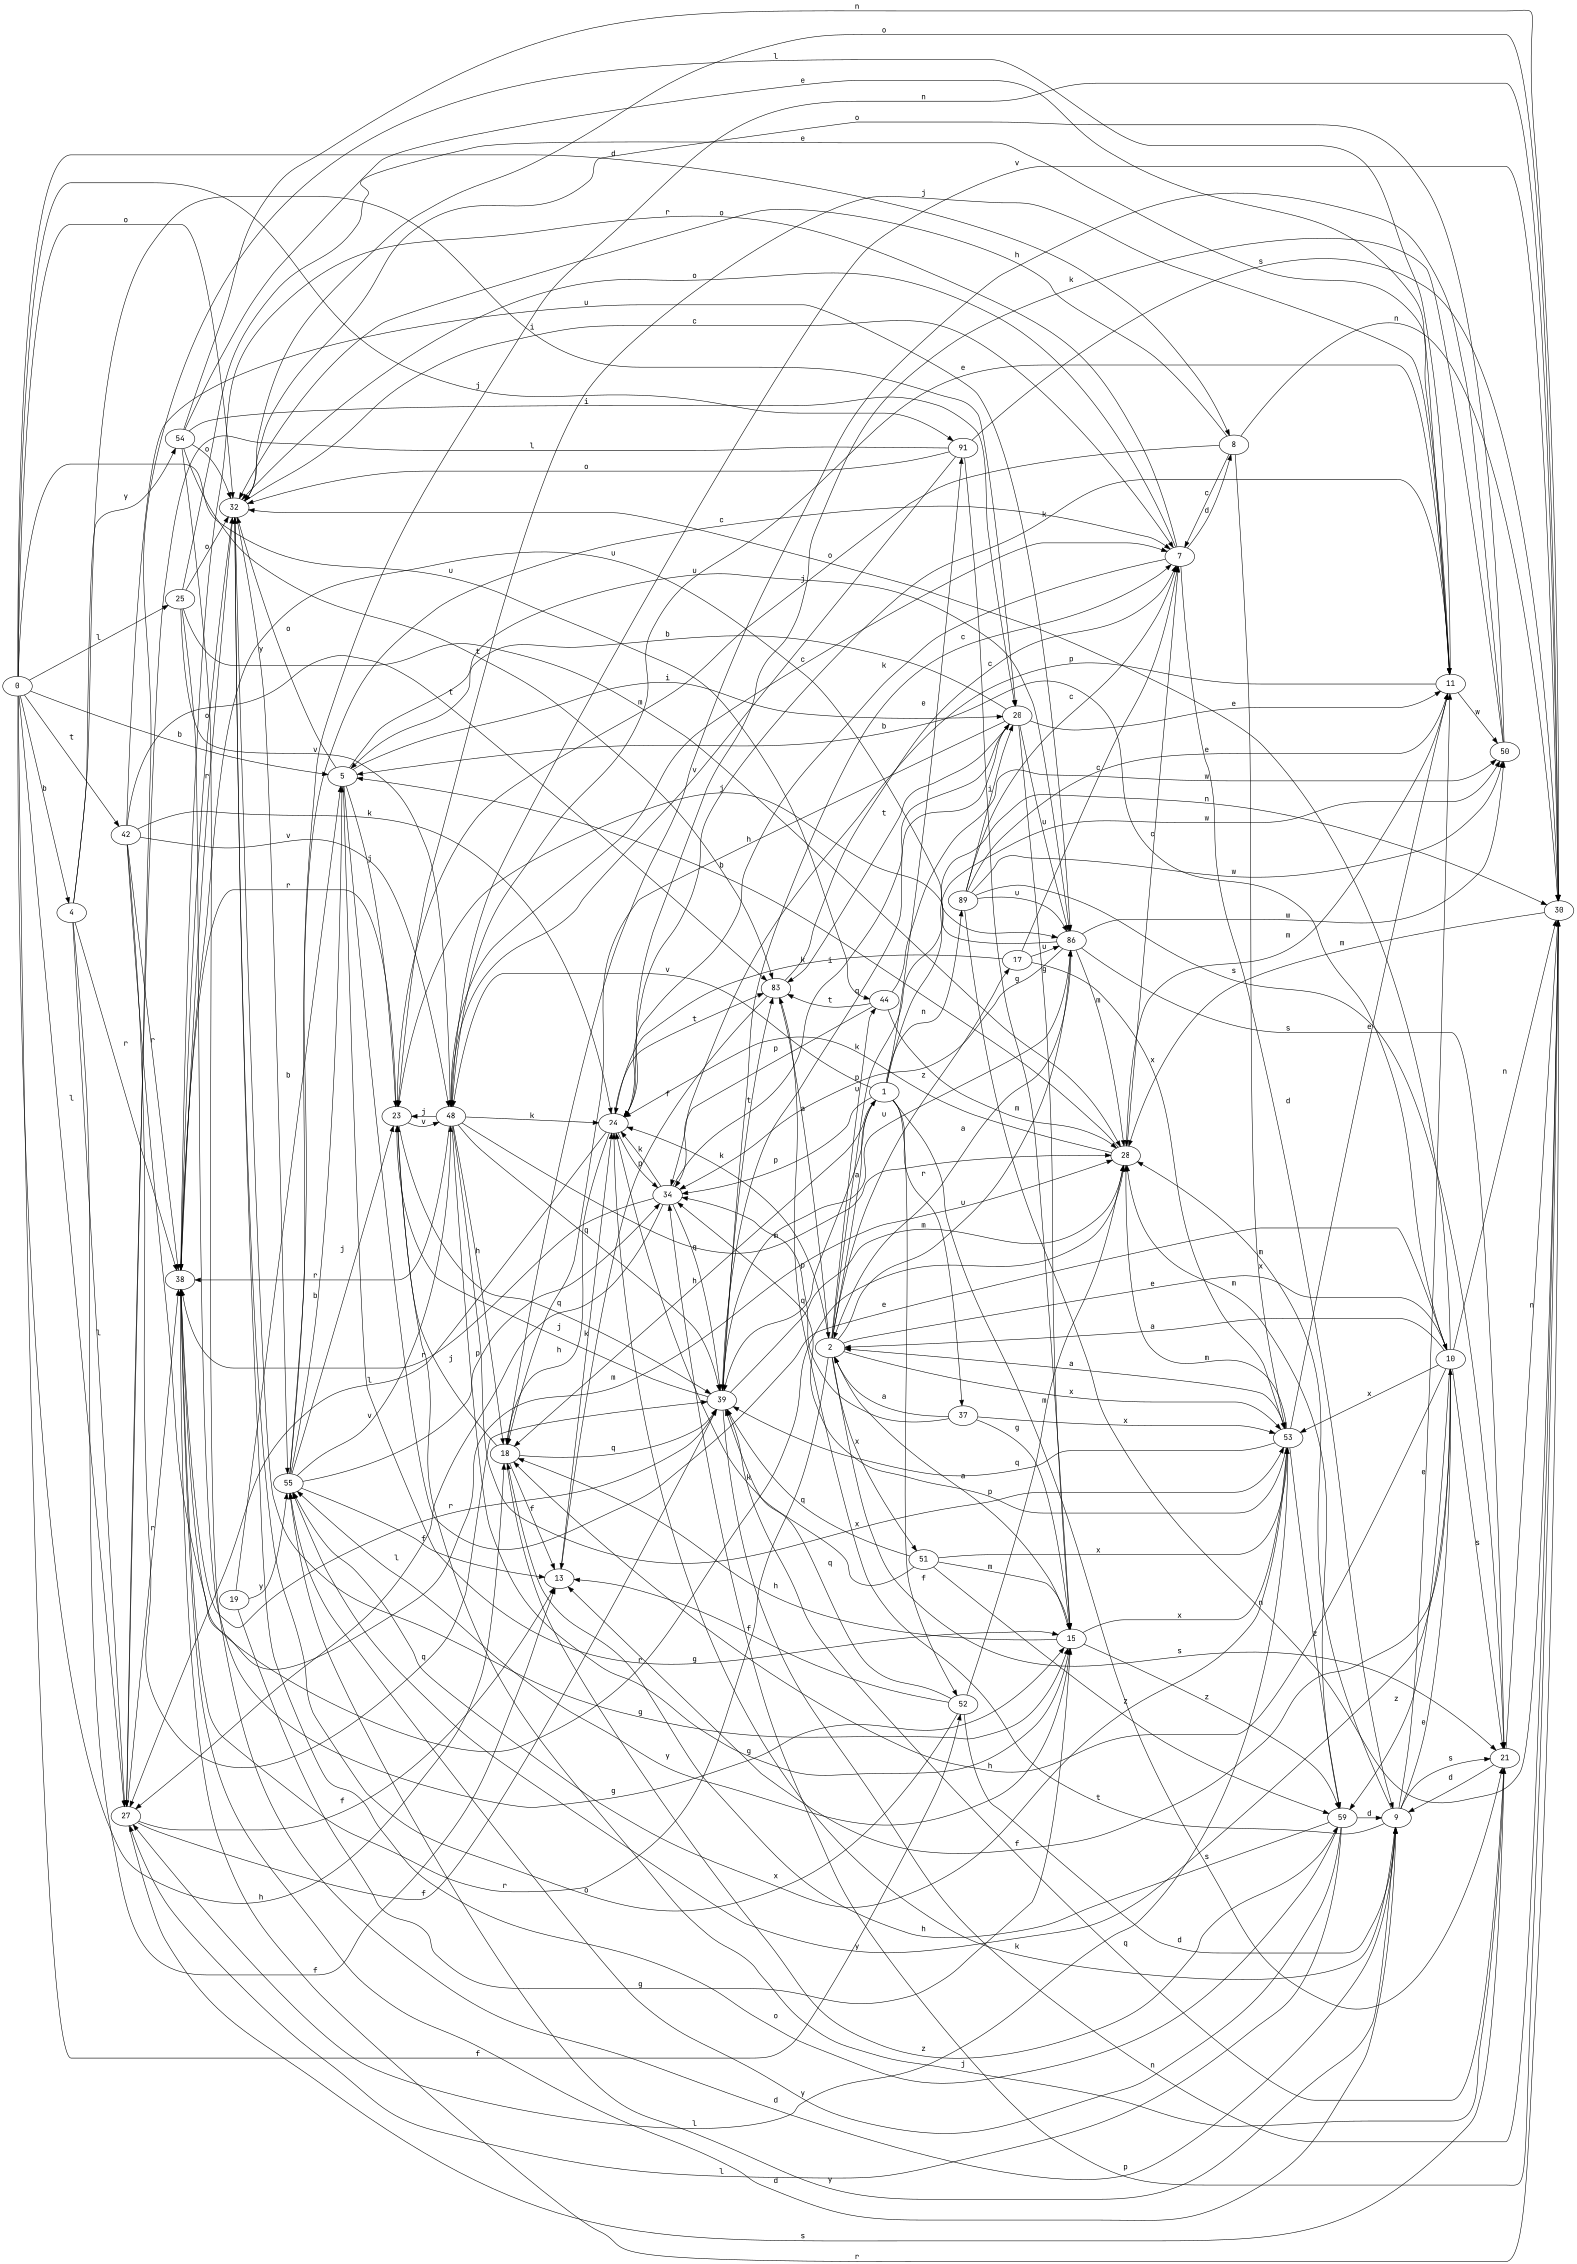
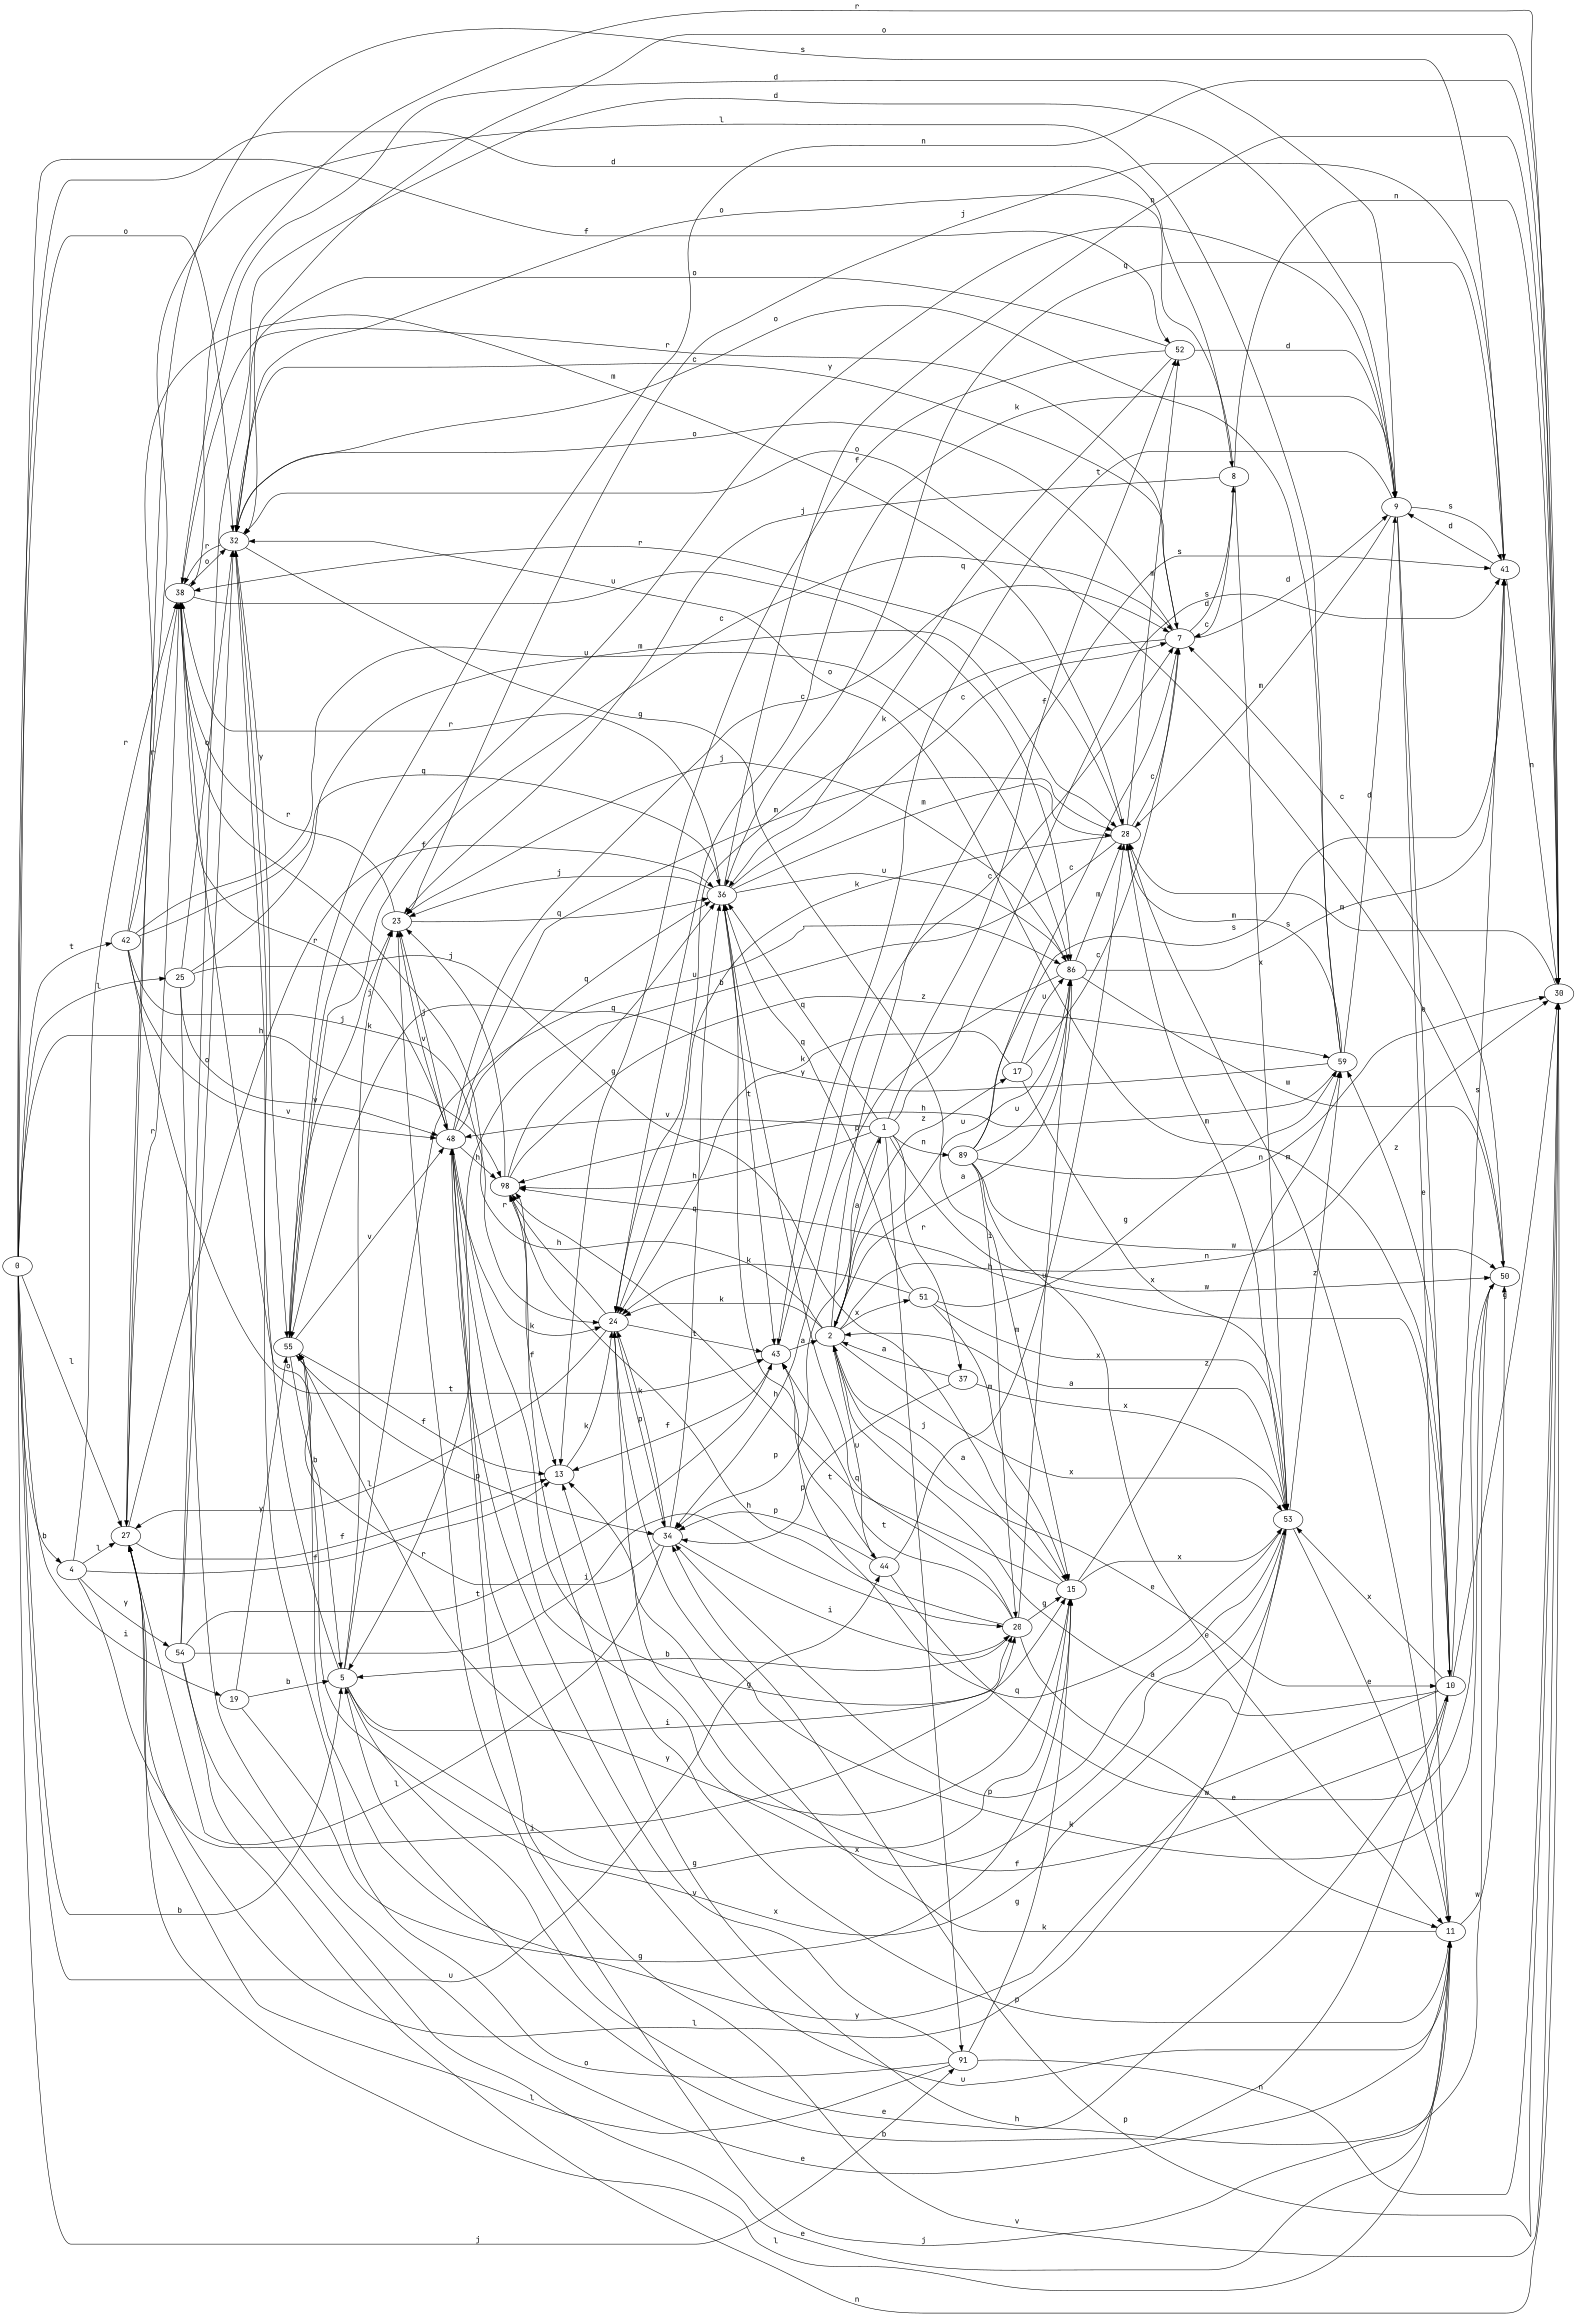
(1261, 262) -> (1261, 2087)
(963, 368) -> (963, 2080)
(924, 703) -> (924, 1426)
(931, 732) -> (907, 1962)
none -> (1426, 942)
(776, 988) -> (776, 1354)
(1505, 1072) -> (1505, 1296)
(722, 1400) -> (722, 895)
(1042, 1432) -> (1154, 584)
(505, 1454) -> (505, 1186)
(1050, 1506) -> none
none -> (43, 1554)
(1126, 1702) -> (1126, 1220)
(1505, 1758) -> (1505, 570)
